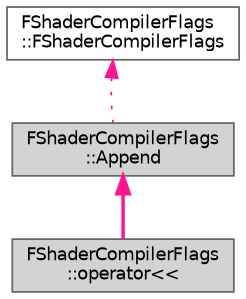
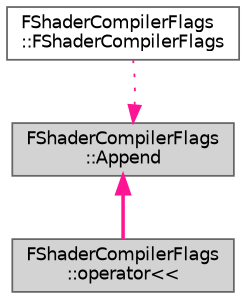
(111, 100) -> (135, 83)
